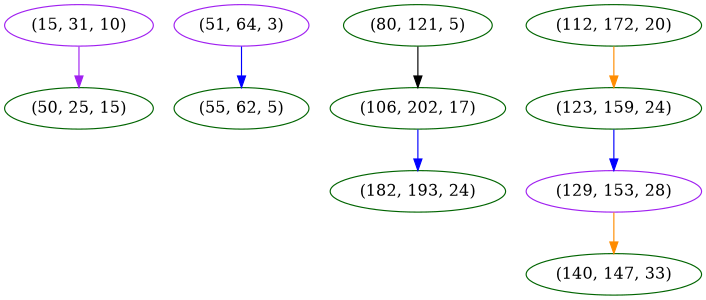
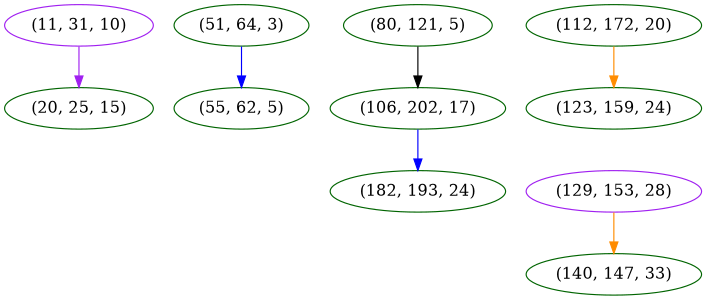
(79, 25) -> (79, 25)
(242, 25) -> (242, 25)
(79, 108) -> (79, 108)
(614, 144) -> none
